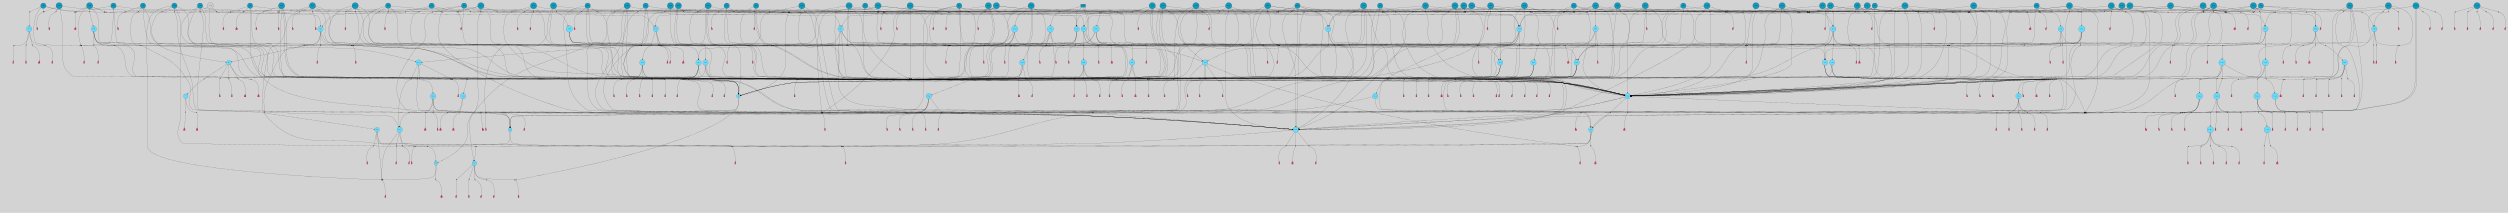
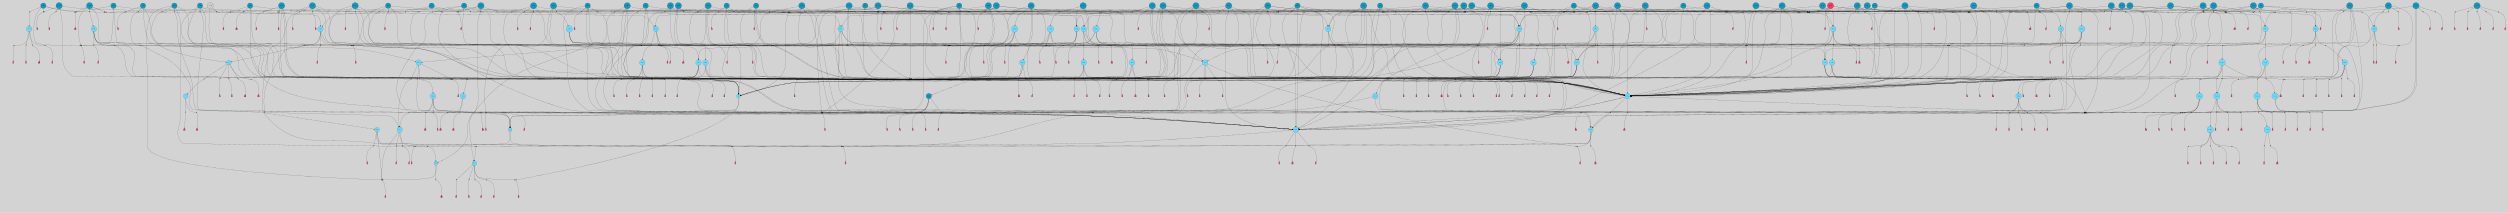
(1083, 6) -> (1083, 6)
(1830, 6) -> (1830, 6)
(929, 96) -> (929, 96)
